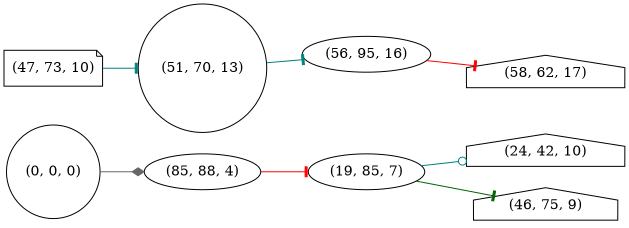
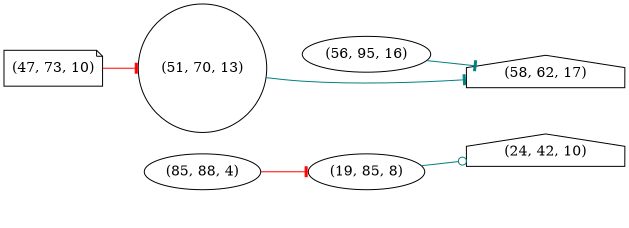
(283, 61) -> (364, 83)
(449, 63) -> (449, 63)
(118, 68) -> (118, 68)
(53, 172) -> none
(366, 172) -> (366, 172)
(546, 206) -> none
